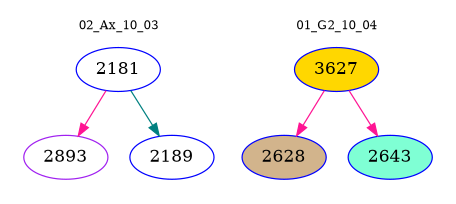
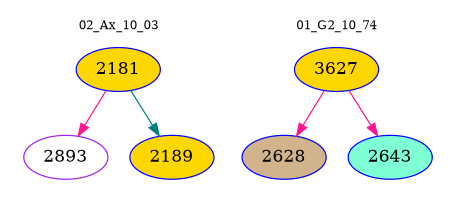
(337, 26) -> (337, 26)
(118, 70) -> (118, 70)
(172, 157) -> (172, 157)
